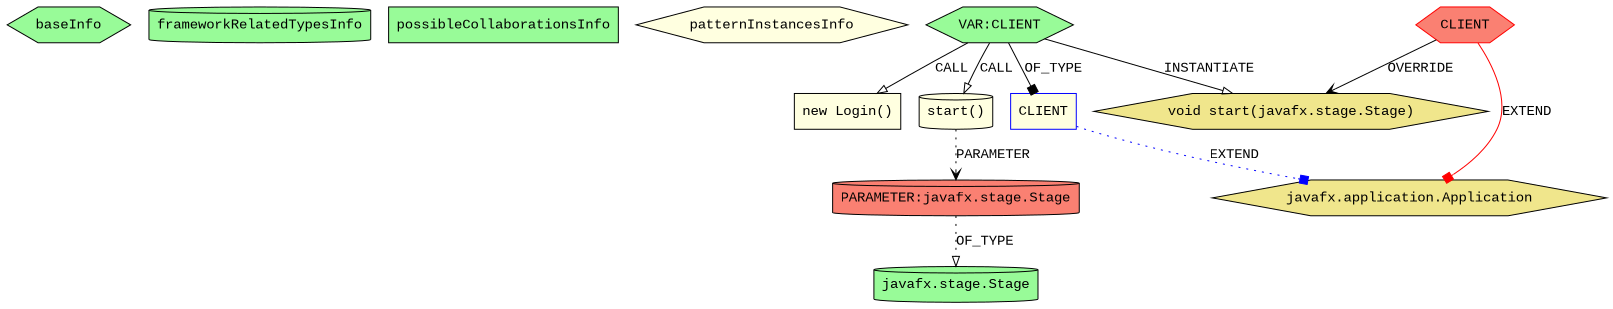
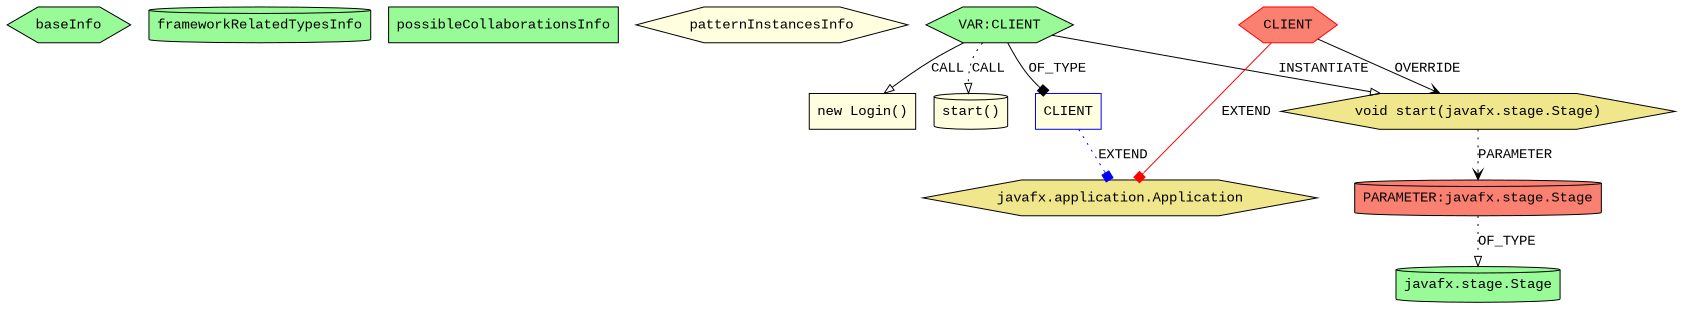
(978, 63) -> (972, 62)
(956, 150) -> (1478, 150)
